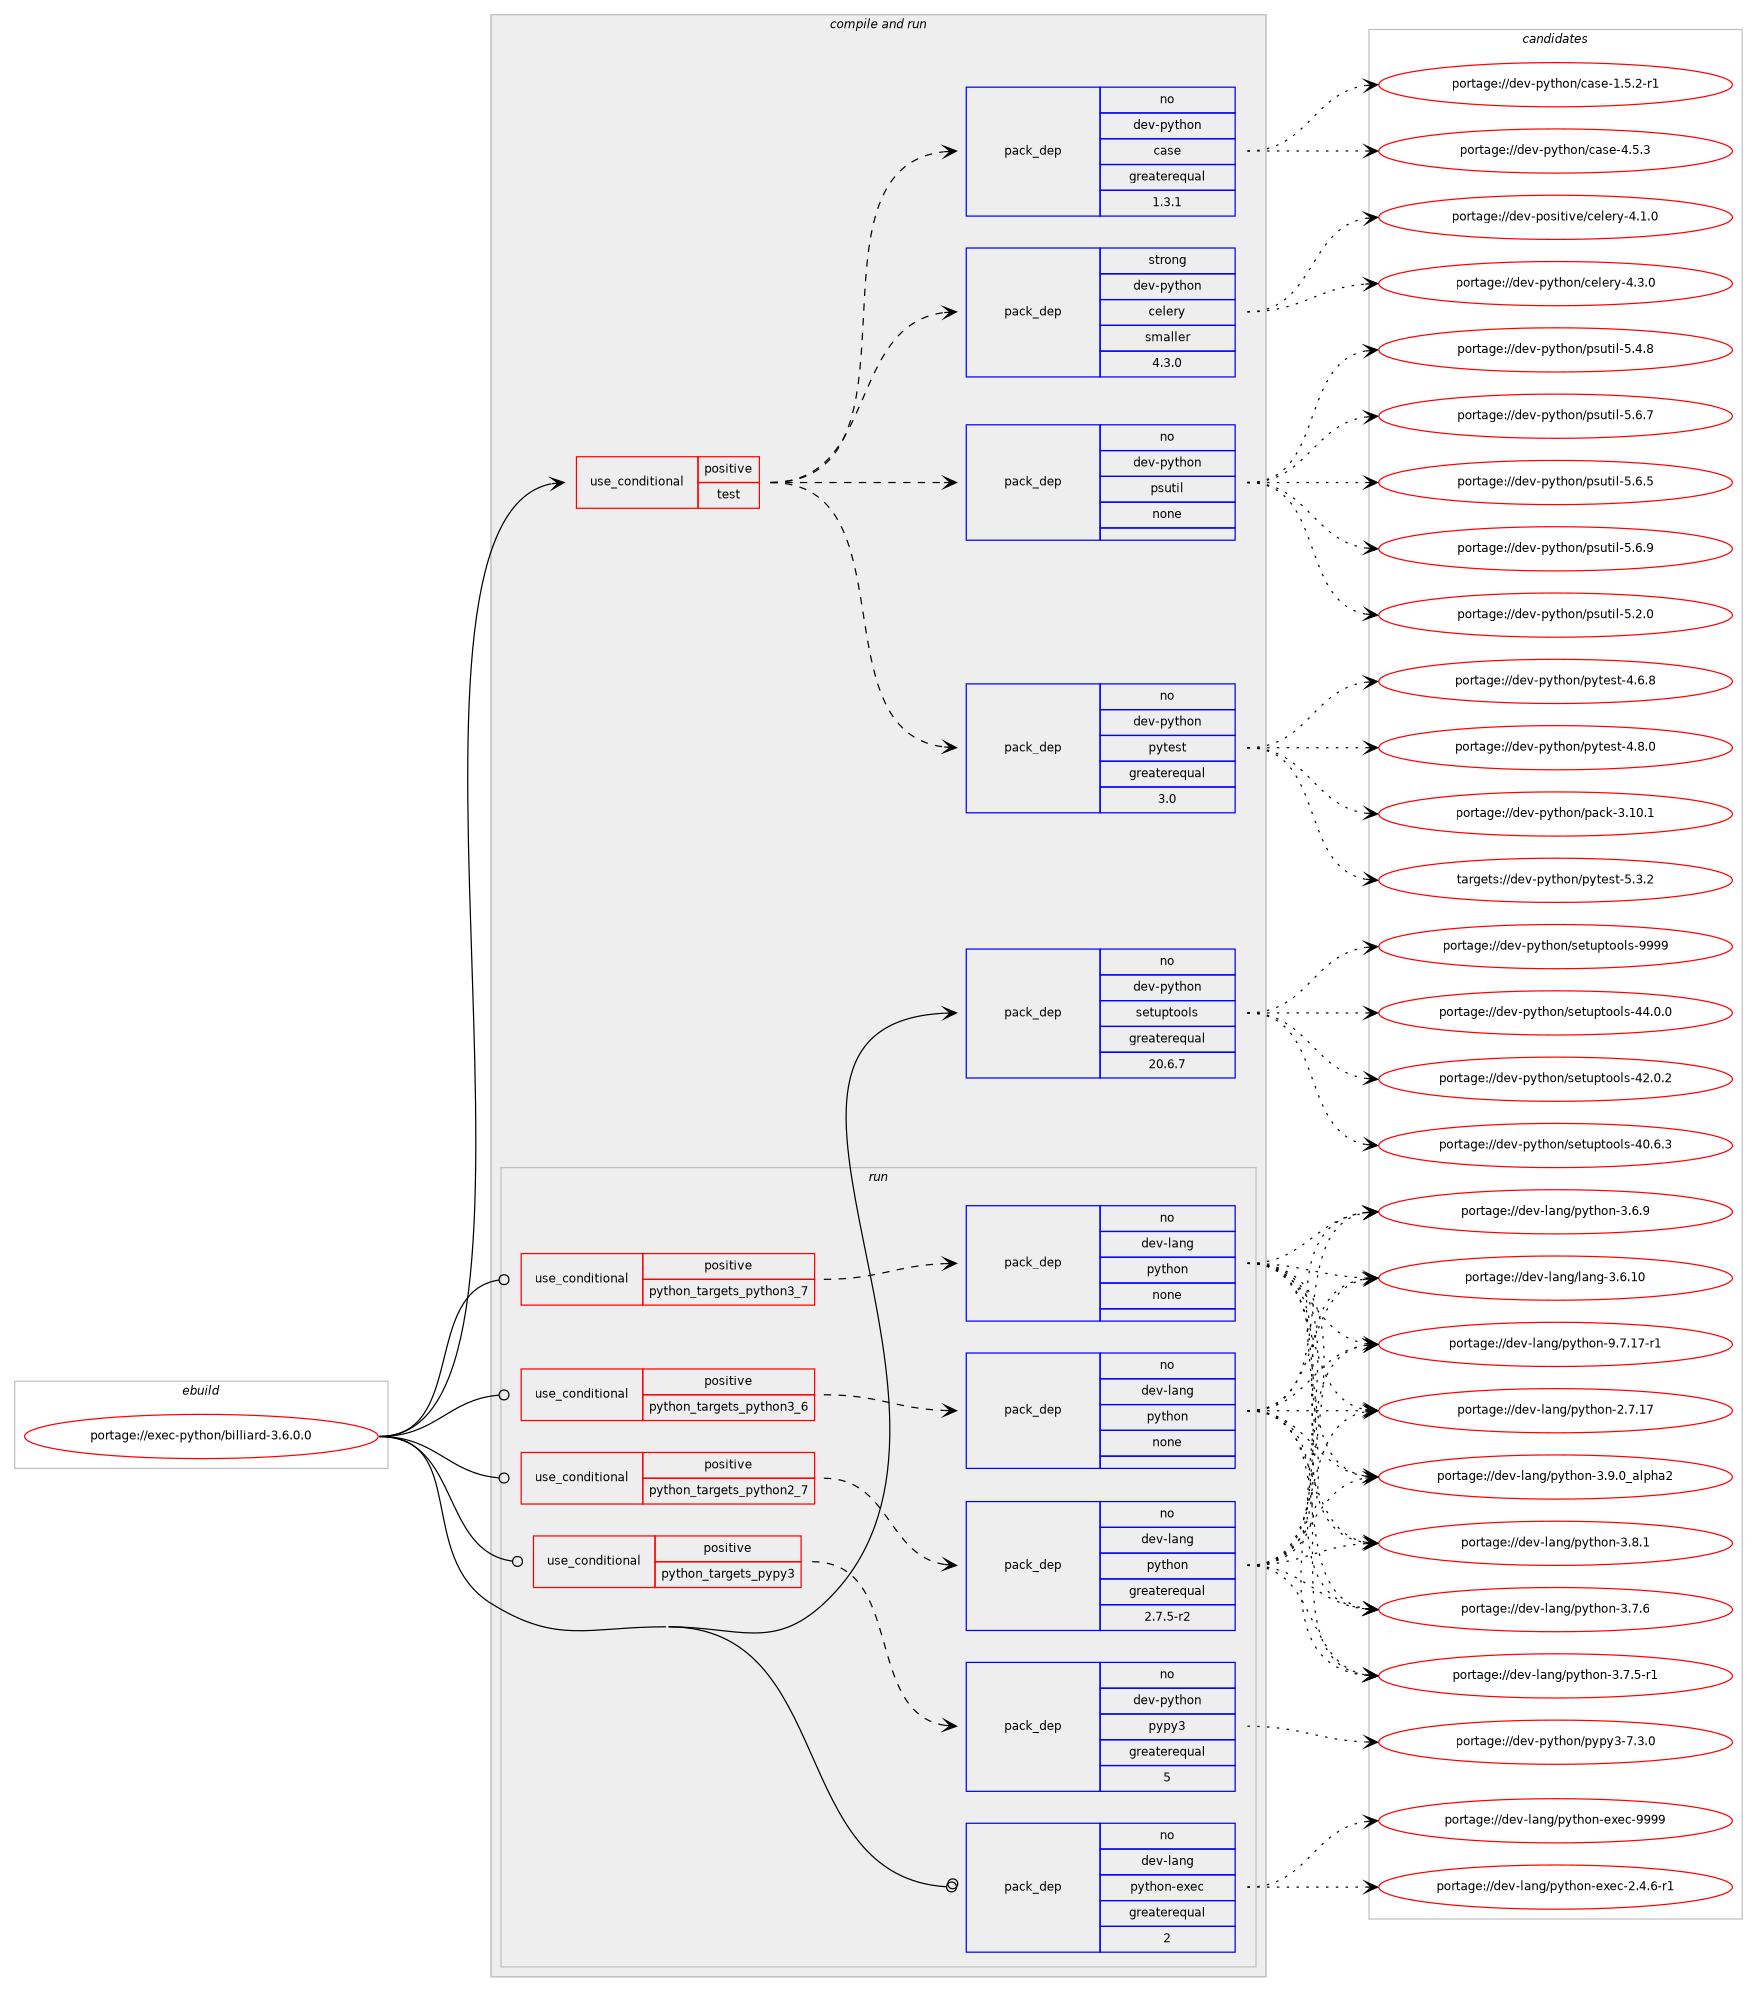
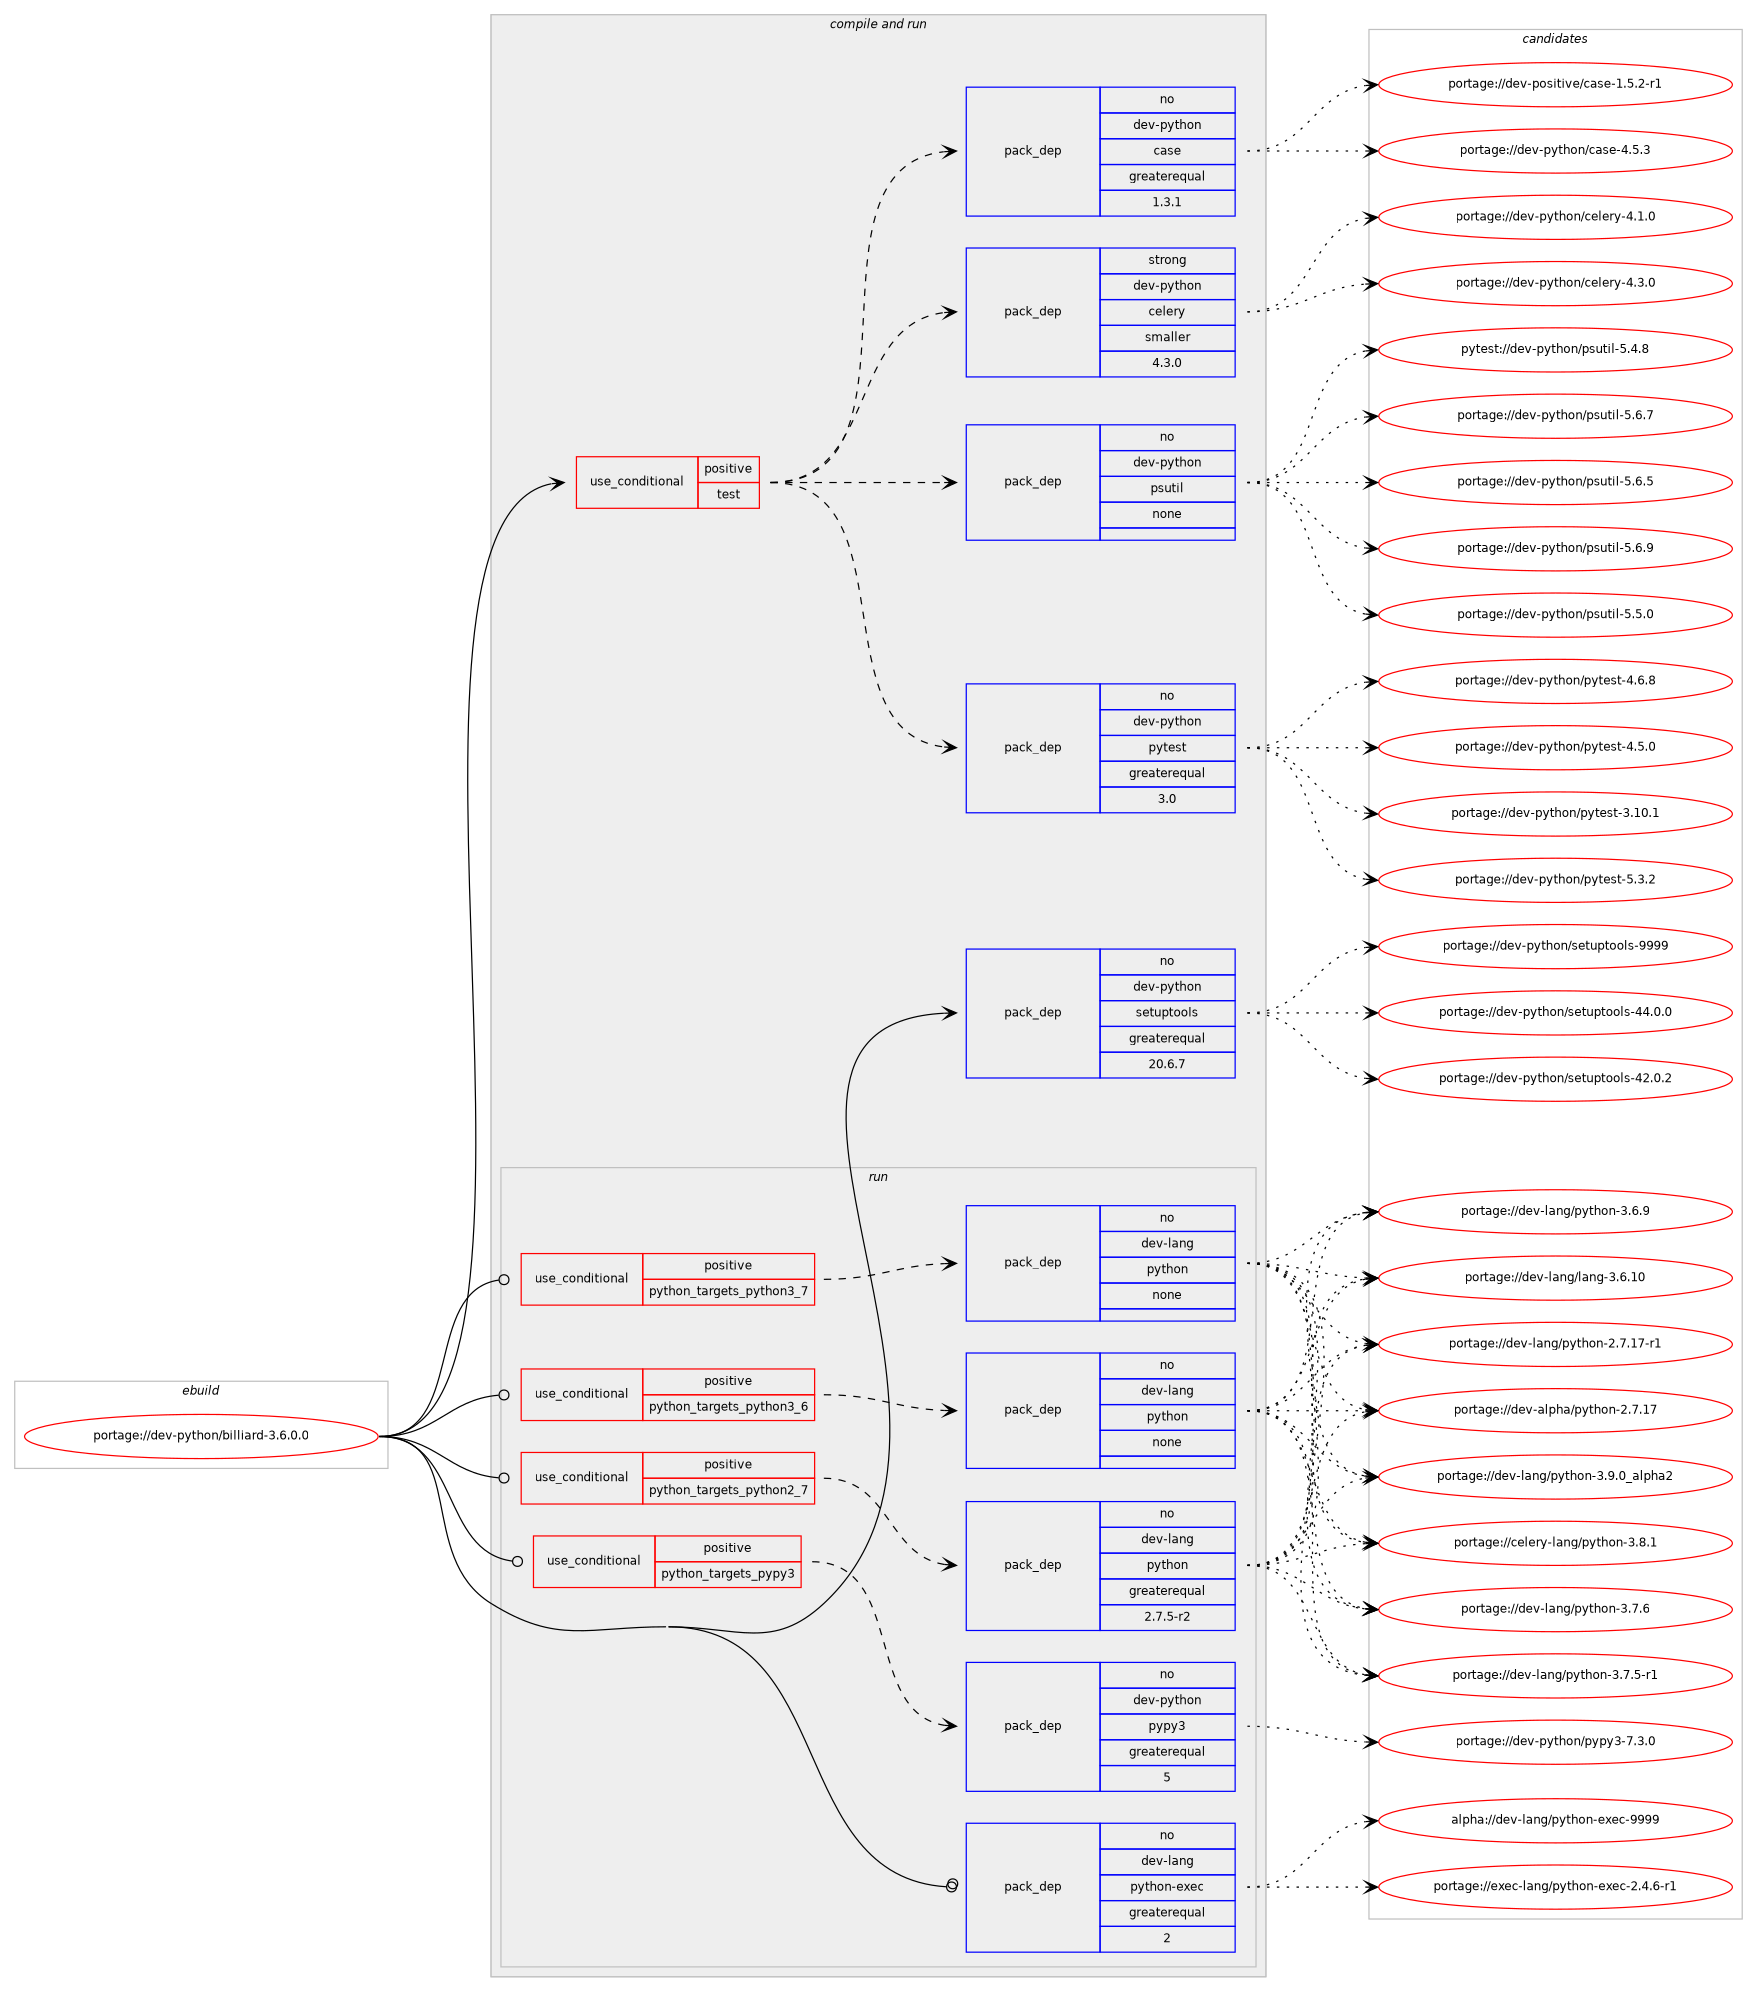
(1556, 85) -> (1556, 85)
(1556, 217) -> (1556, 217)
(1556, 350) -> (1556, 350)
(1556, 615) -> (1556, 615)
(1556, 748) -> (1556, 748)
(1556, 814) -> (1556, 814)
(1556, 880) -> (1556, 880)
(1556, 1146) -> none
(1556, 1344) -> (1556, 1344)
(1556, 1411) -> (1556, 1411)
(201, 1436) -> (201, 1436)
(1556, 1543) -> (1556, 1543)
(1556, 1821) -> (1556, 1821)
(1556, 1887) -> (1556, 1887)
